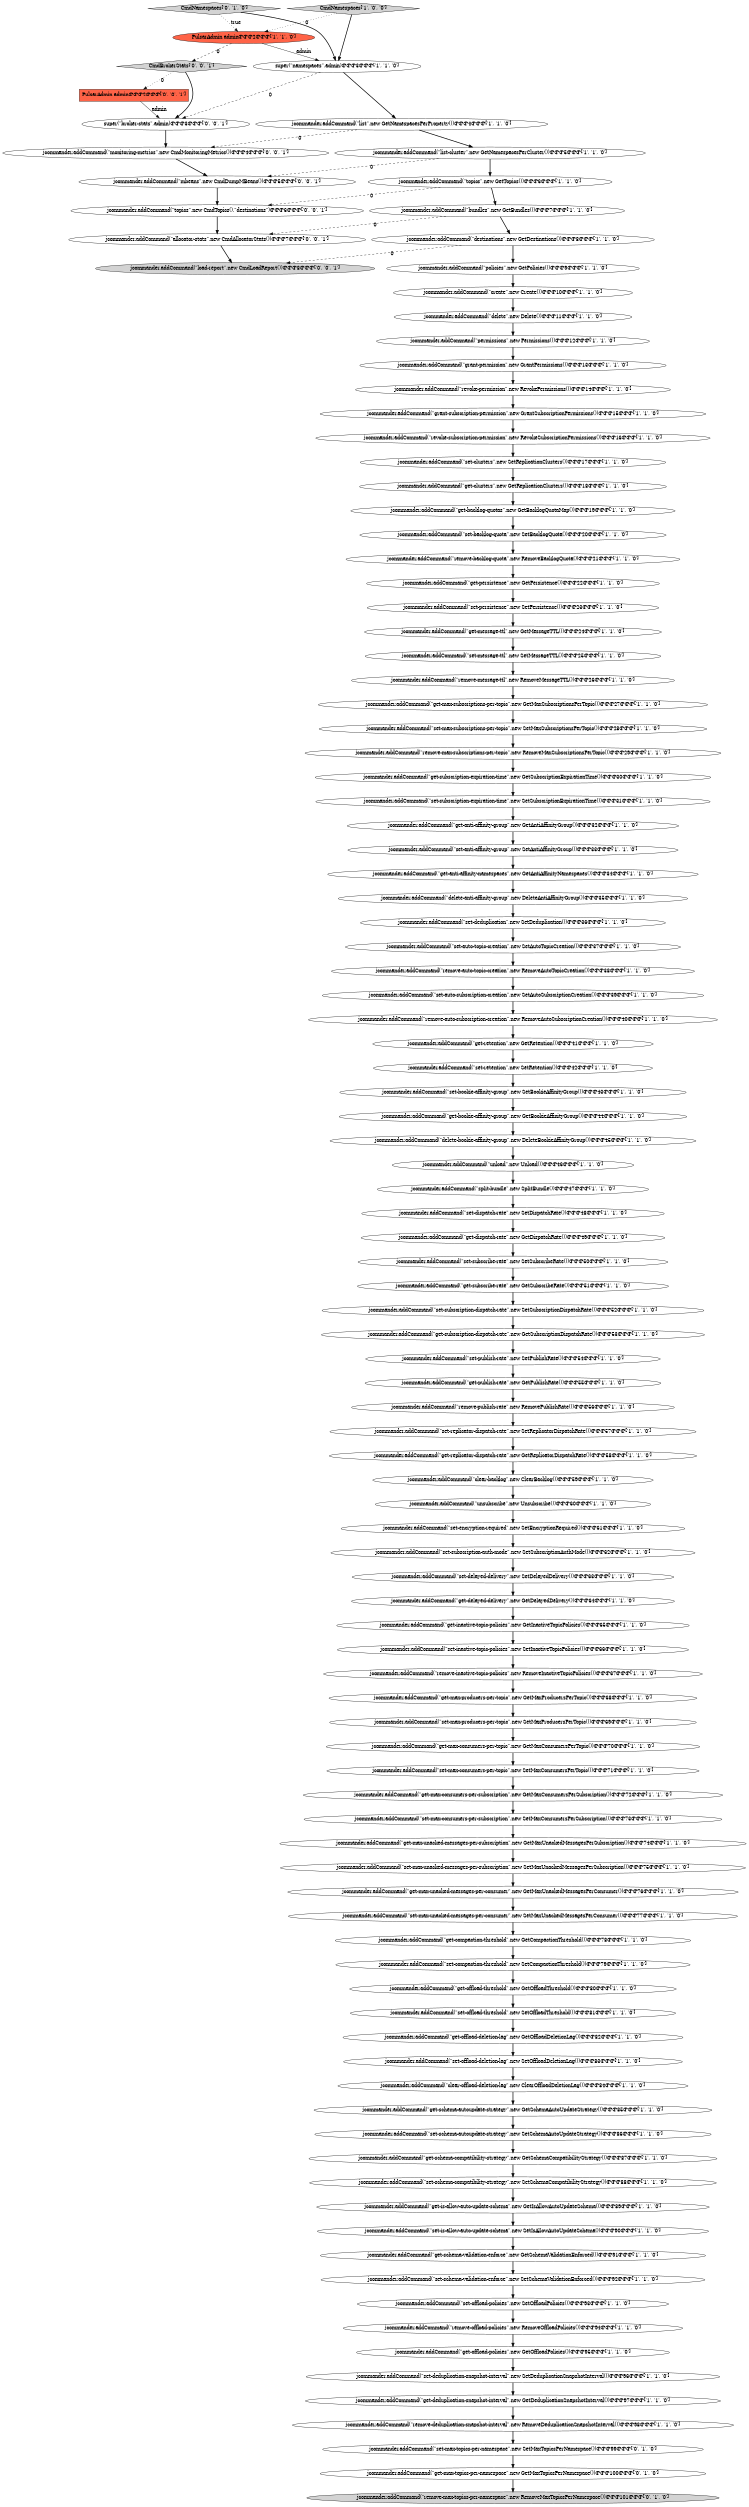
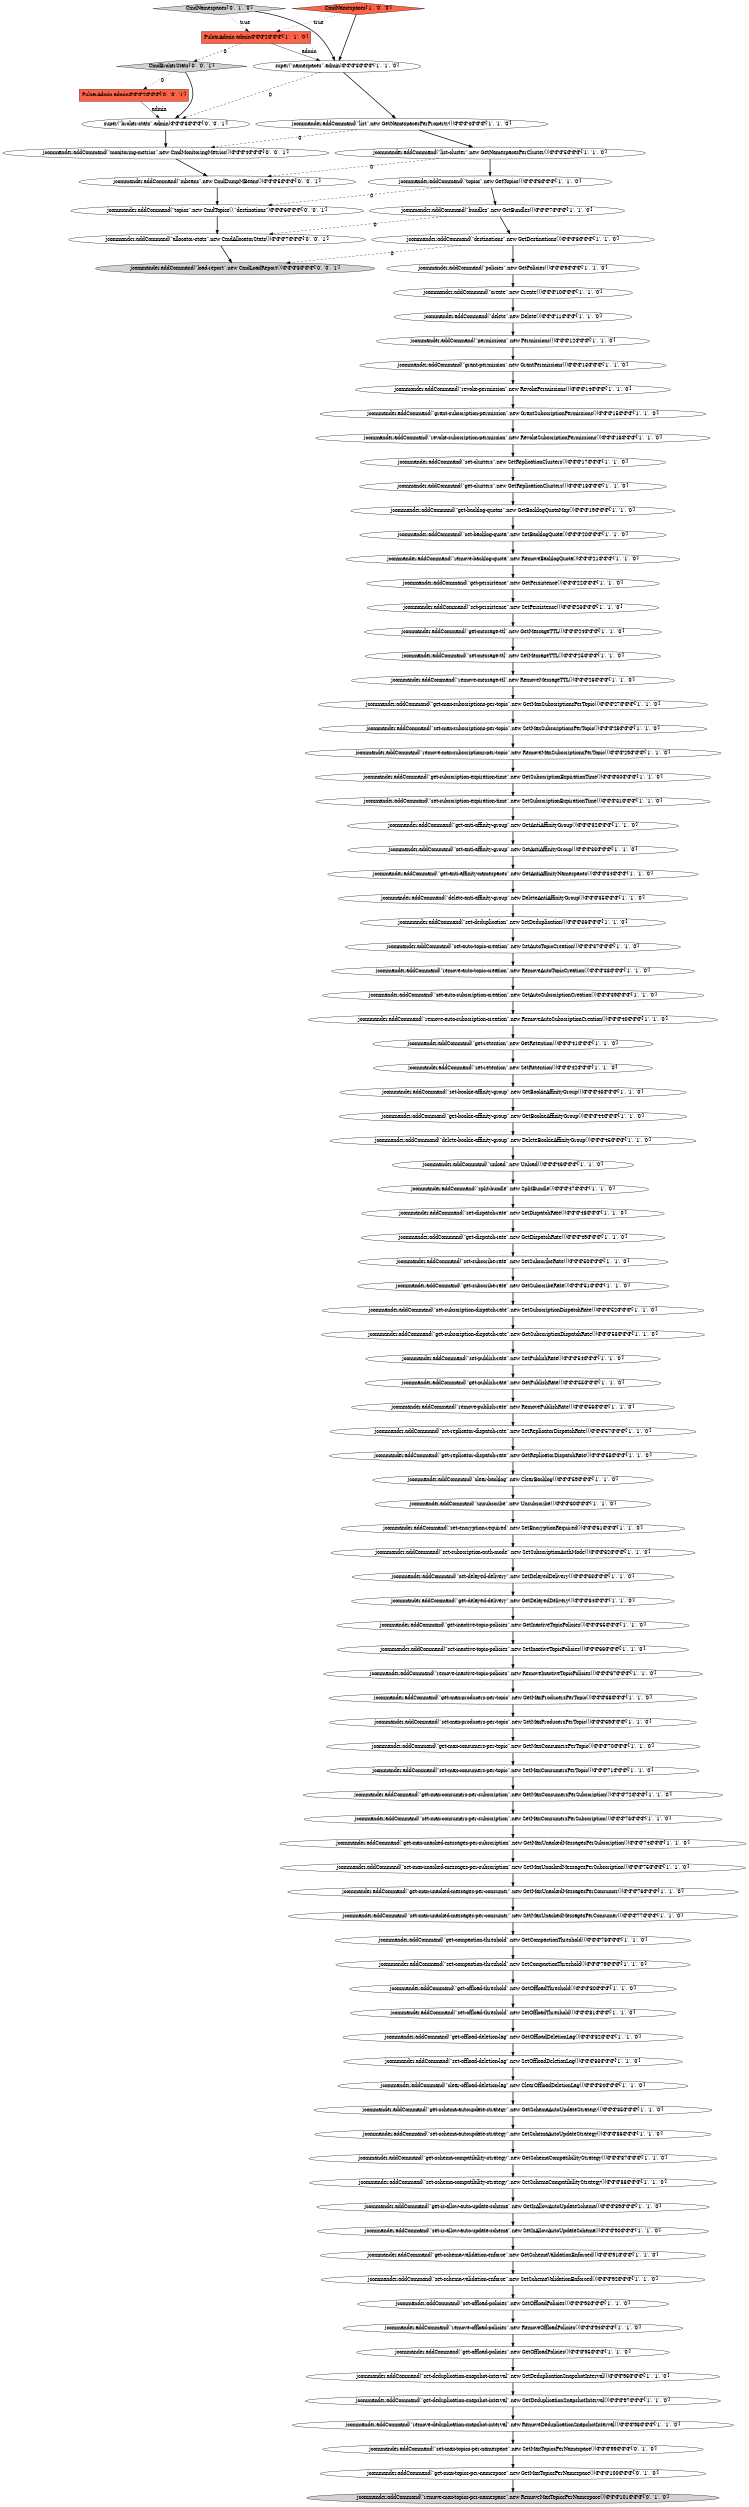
(353, 9) -> (358, 9)
(307, 23) -> (319, 23)
(244, 38) -> (256, 38)
